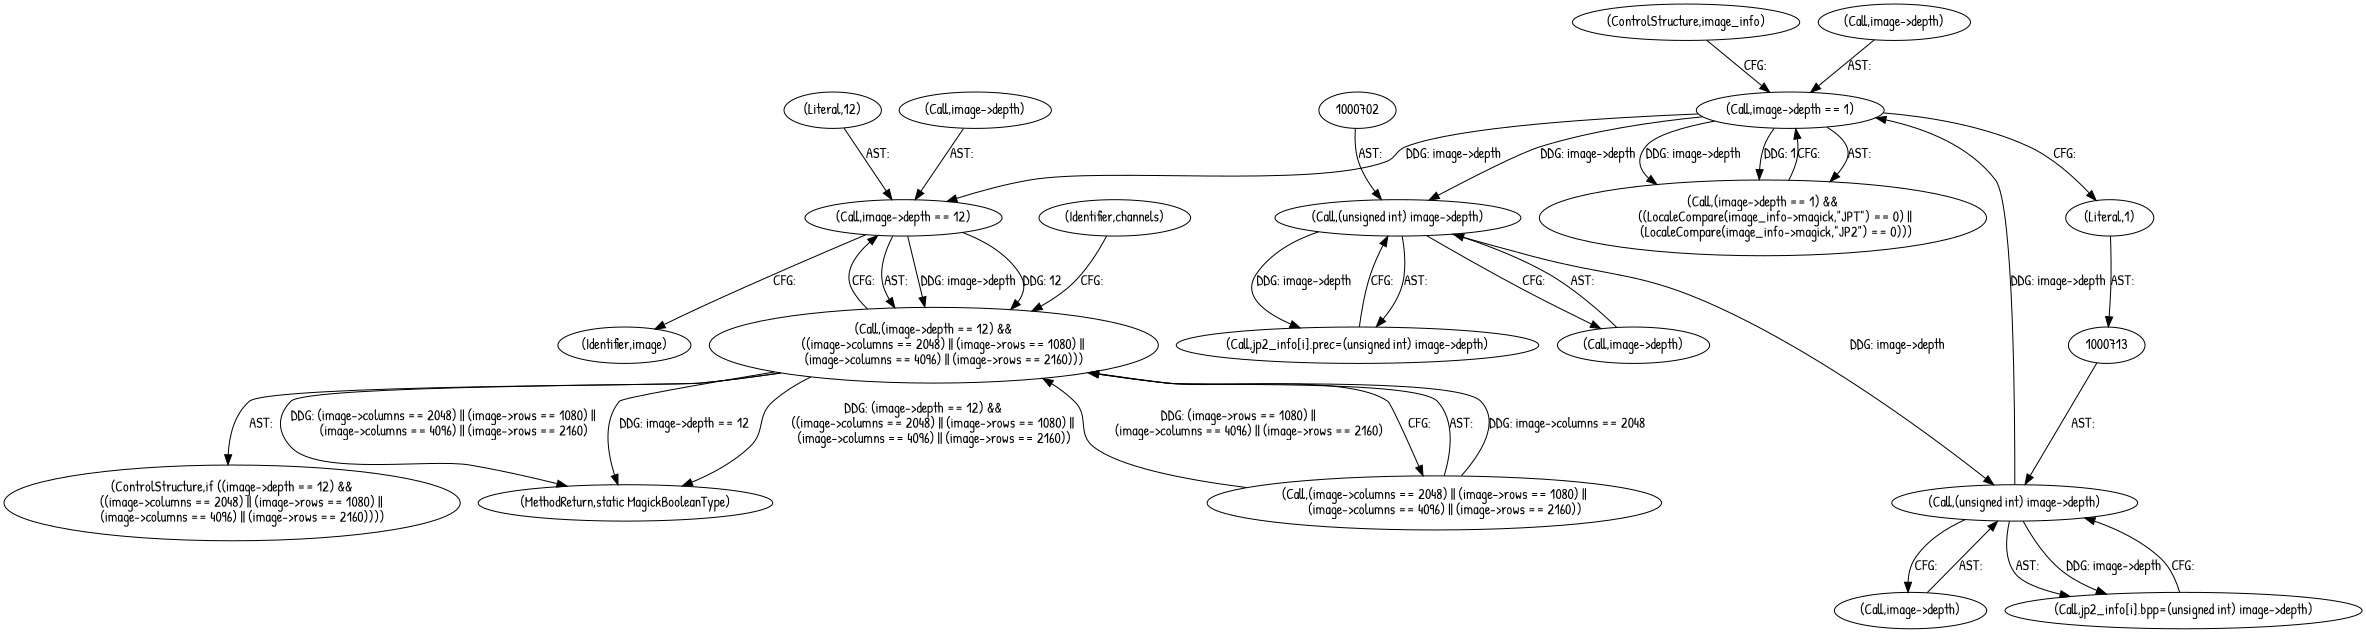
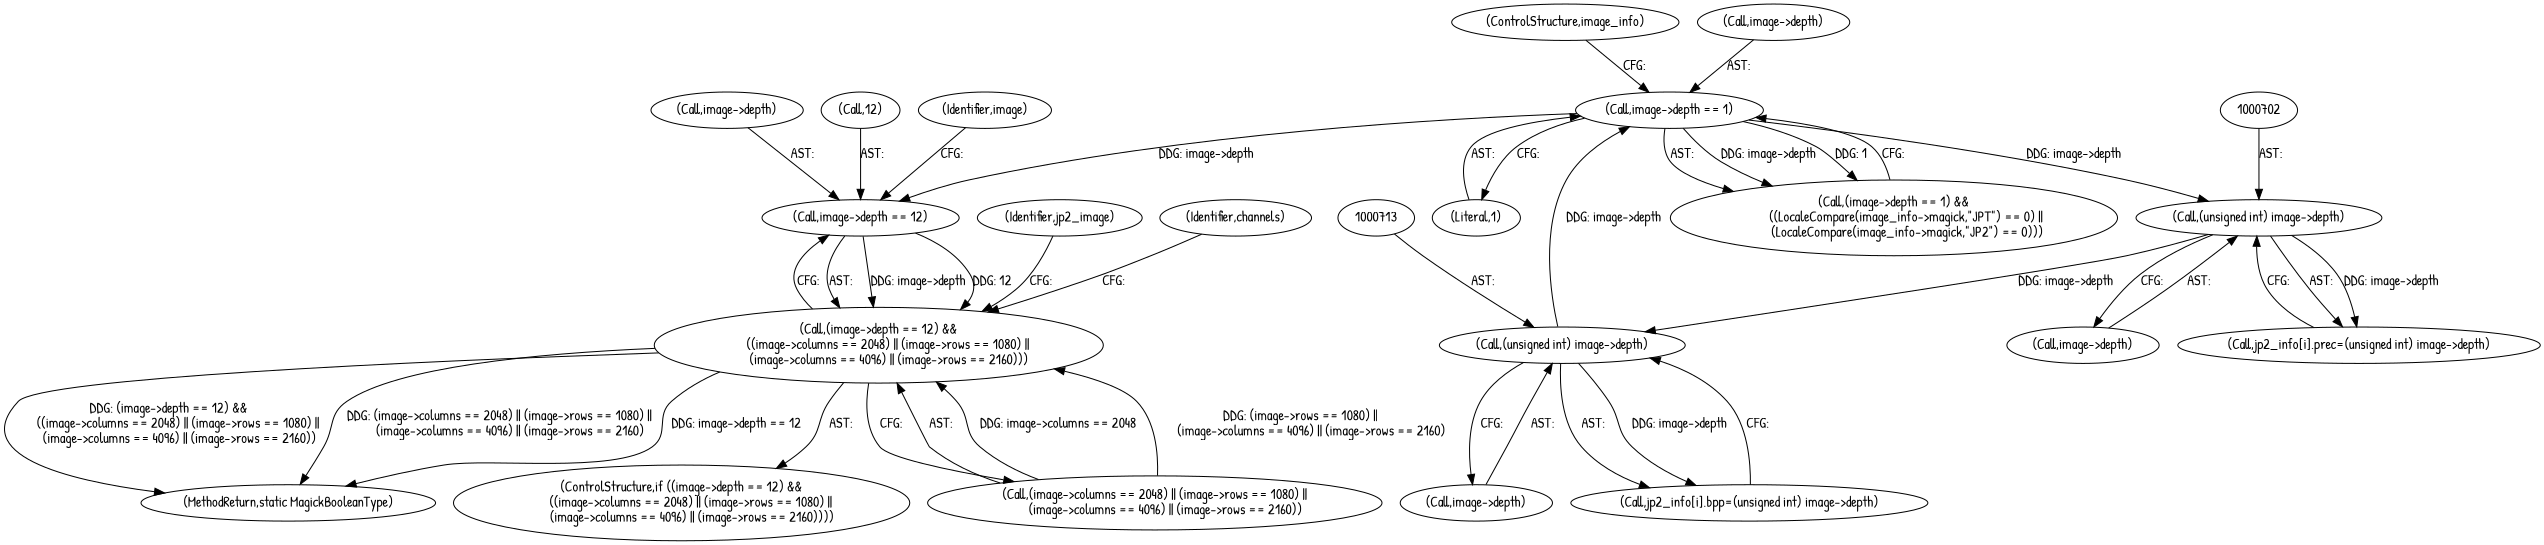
(833, 110) -> (861, 110)
none -> (1060, 218)
(2111, 276) -> (1492, 134)
(765, 278) -> (927, 160)
